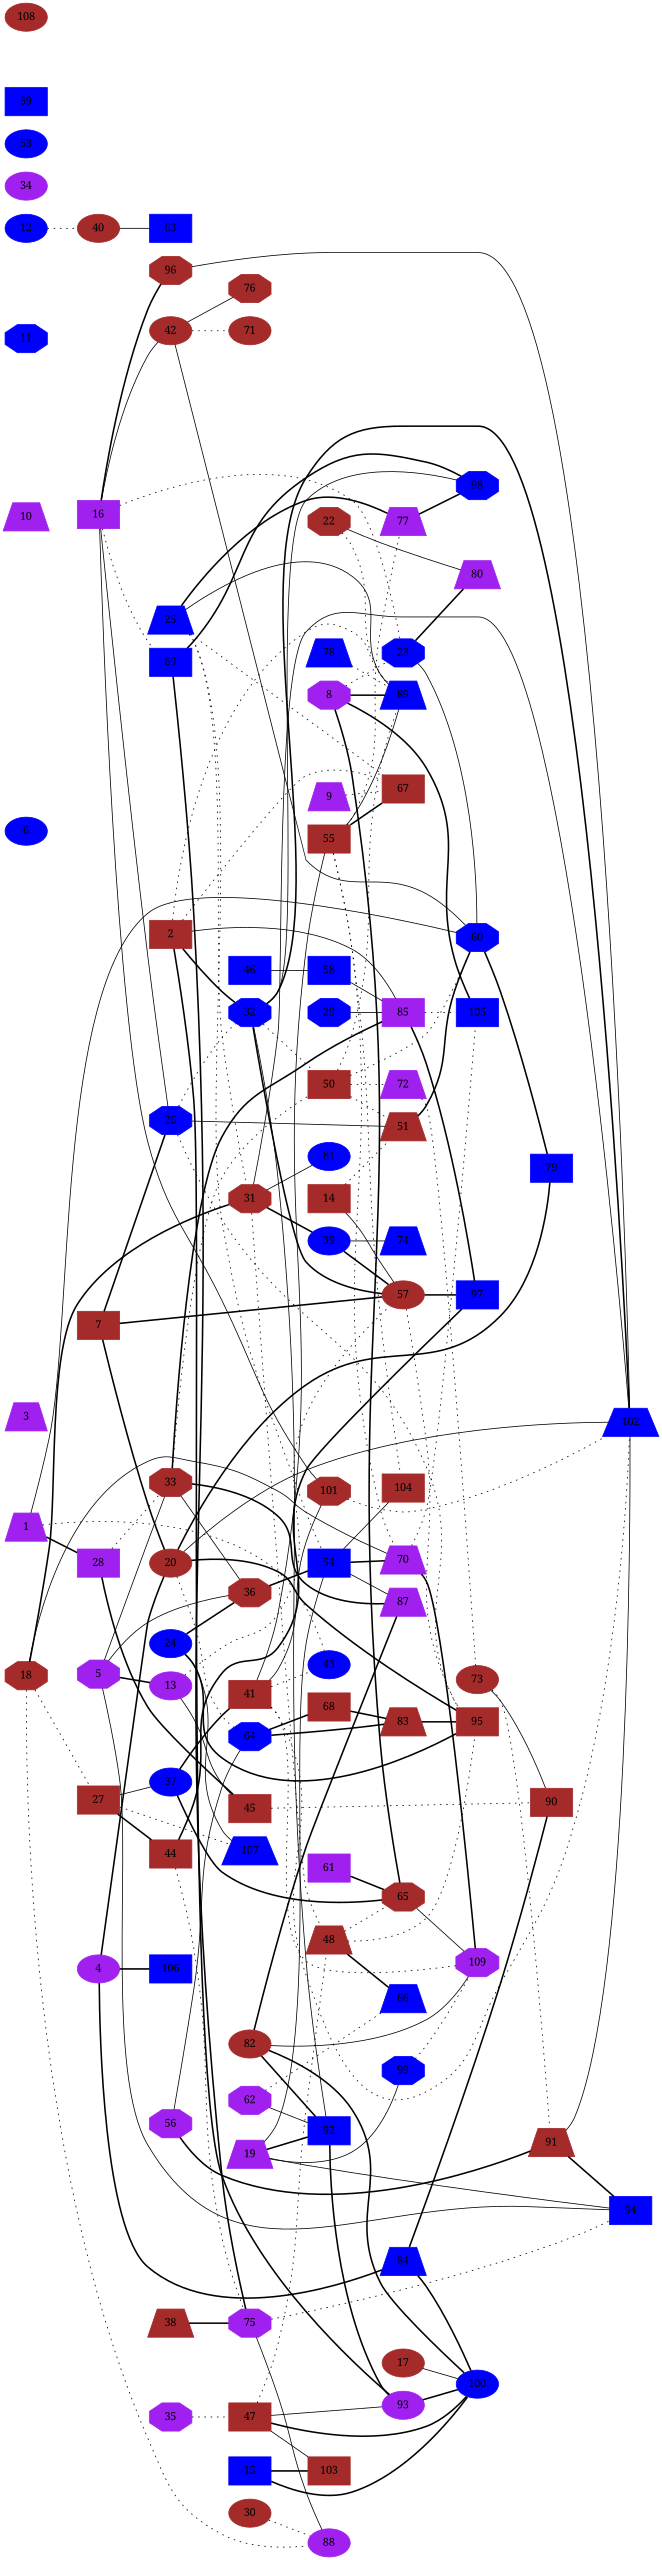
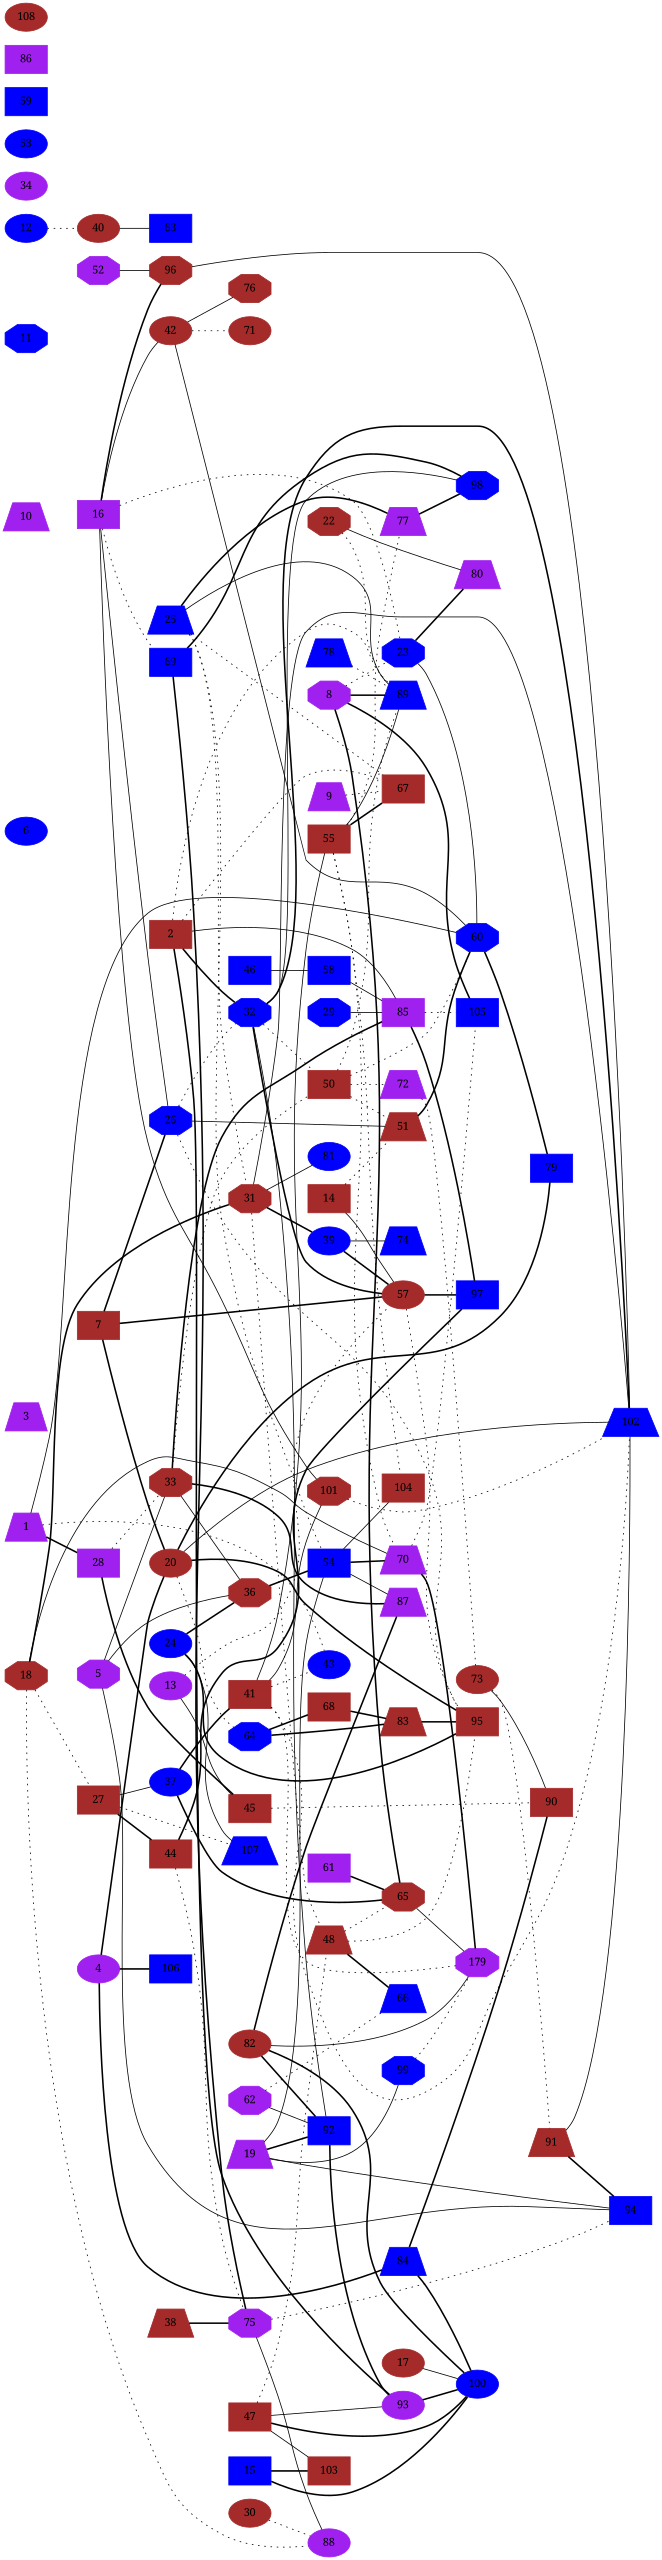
none -> (26, 59)
none -> (98, 271)
(128, 1679) -> none
(477, 1963) -> (477, 1963)
(171, 2124) -> none
(171, 2417) -> none
